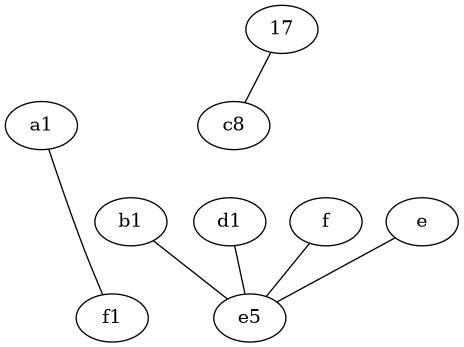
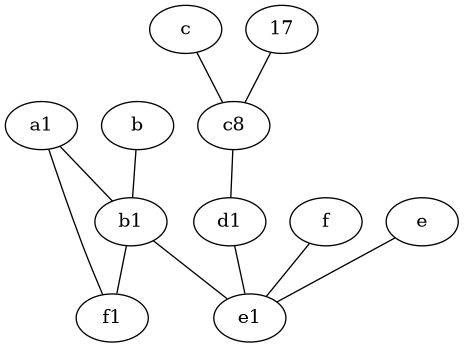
none -> (186, 29)
none -> (138, 126)
none -> (86, 174)
none -> (232, 174)
none -> (122, 270)
(250, 318) -> (250, 318)
